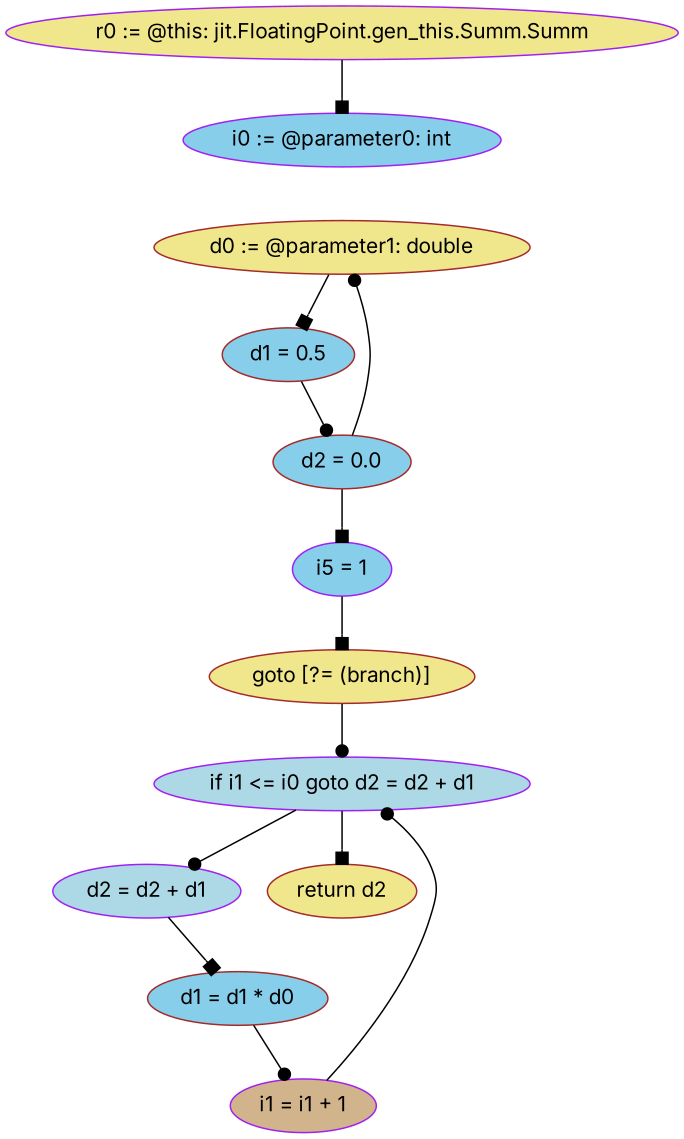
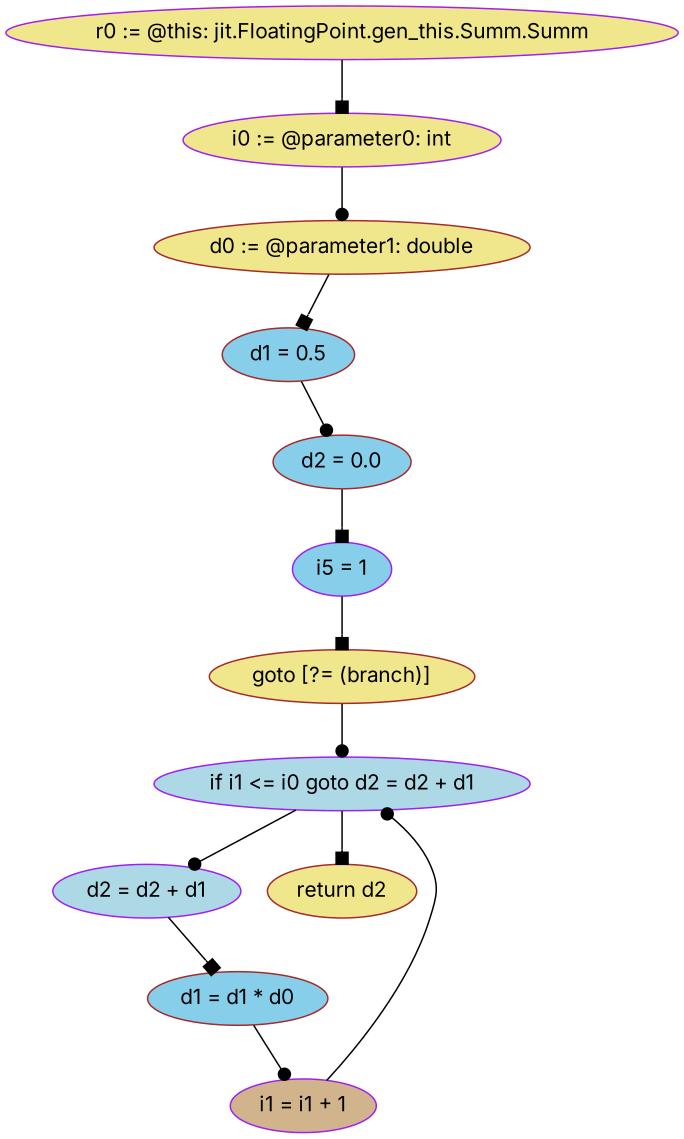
(342, 140) -> (342, 140)
(370, 361) -> (342, 188)
